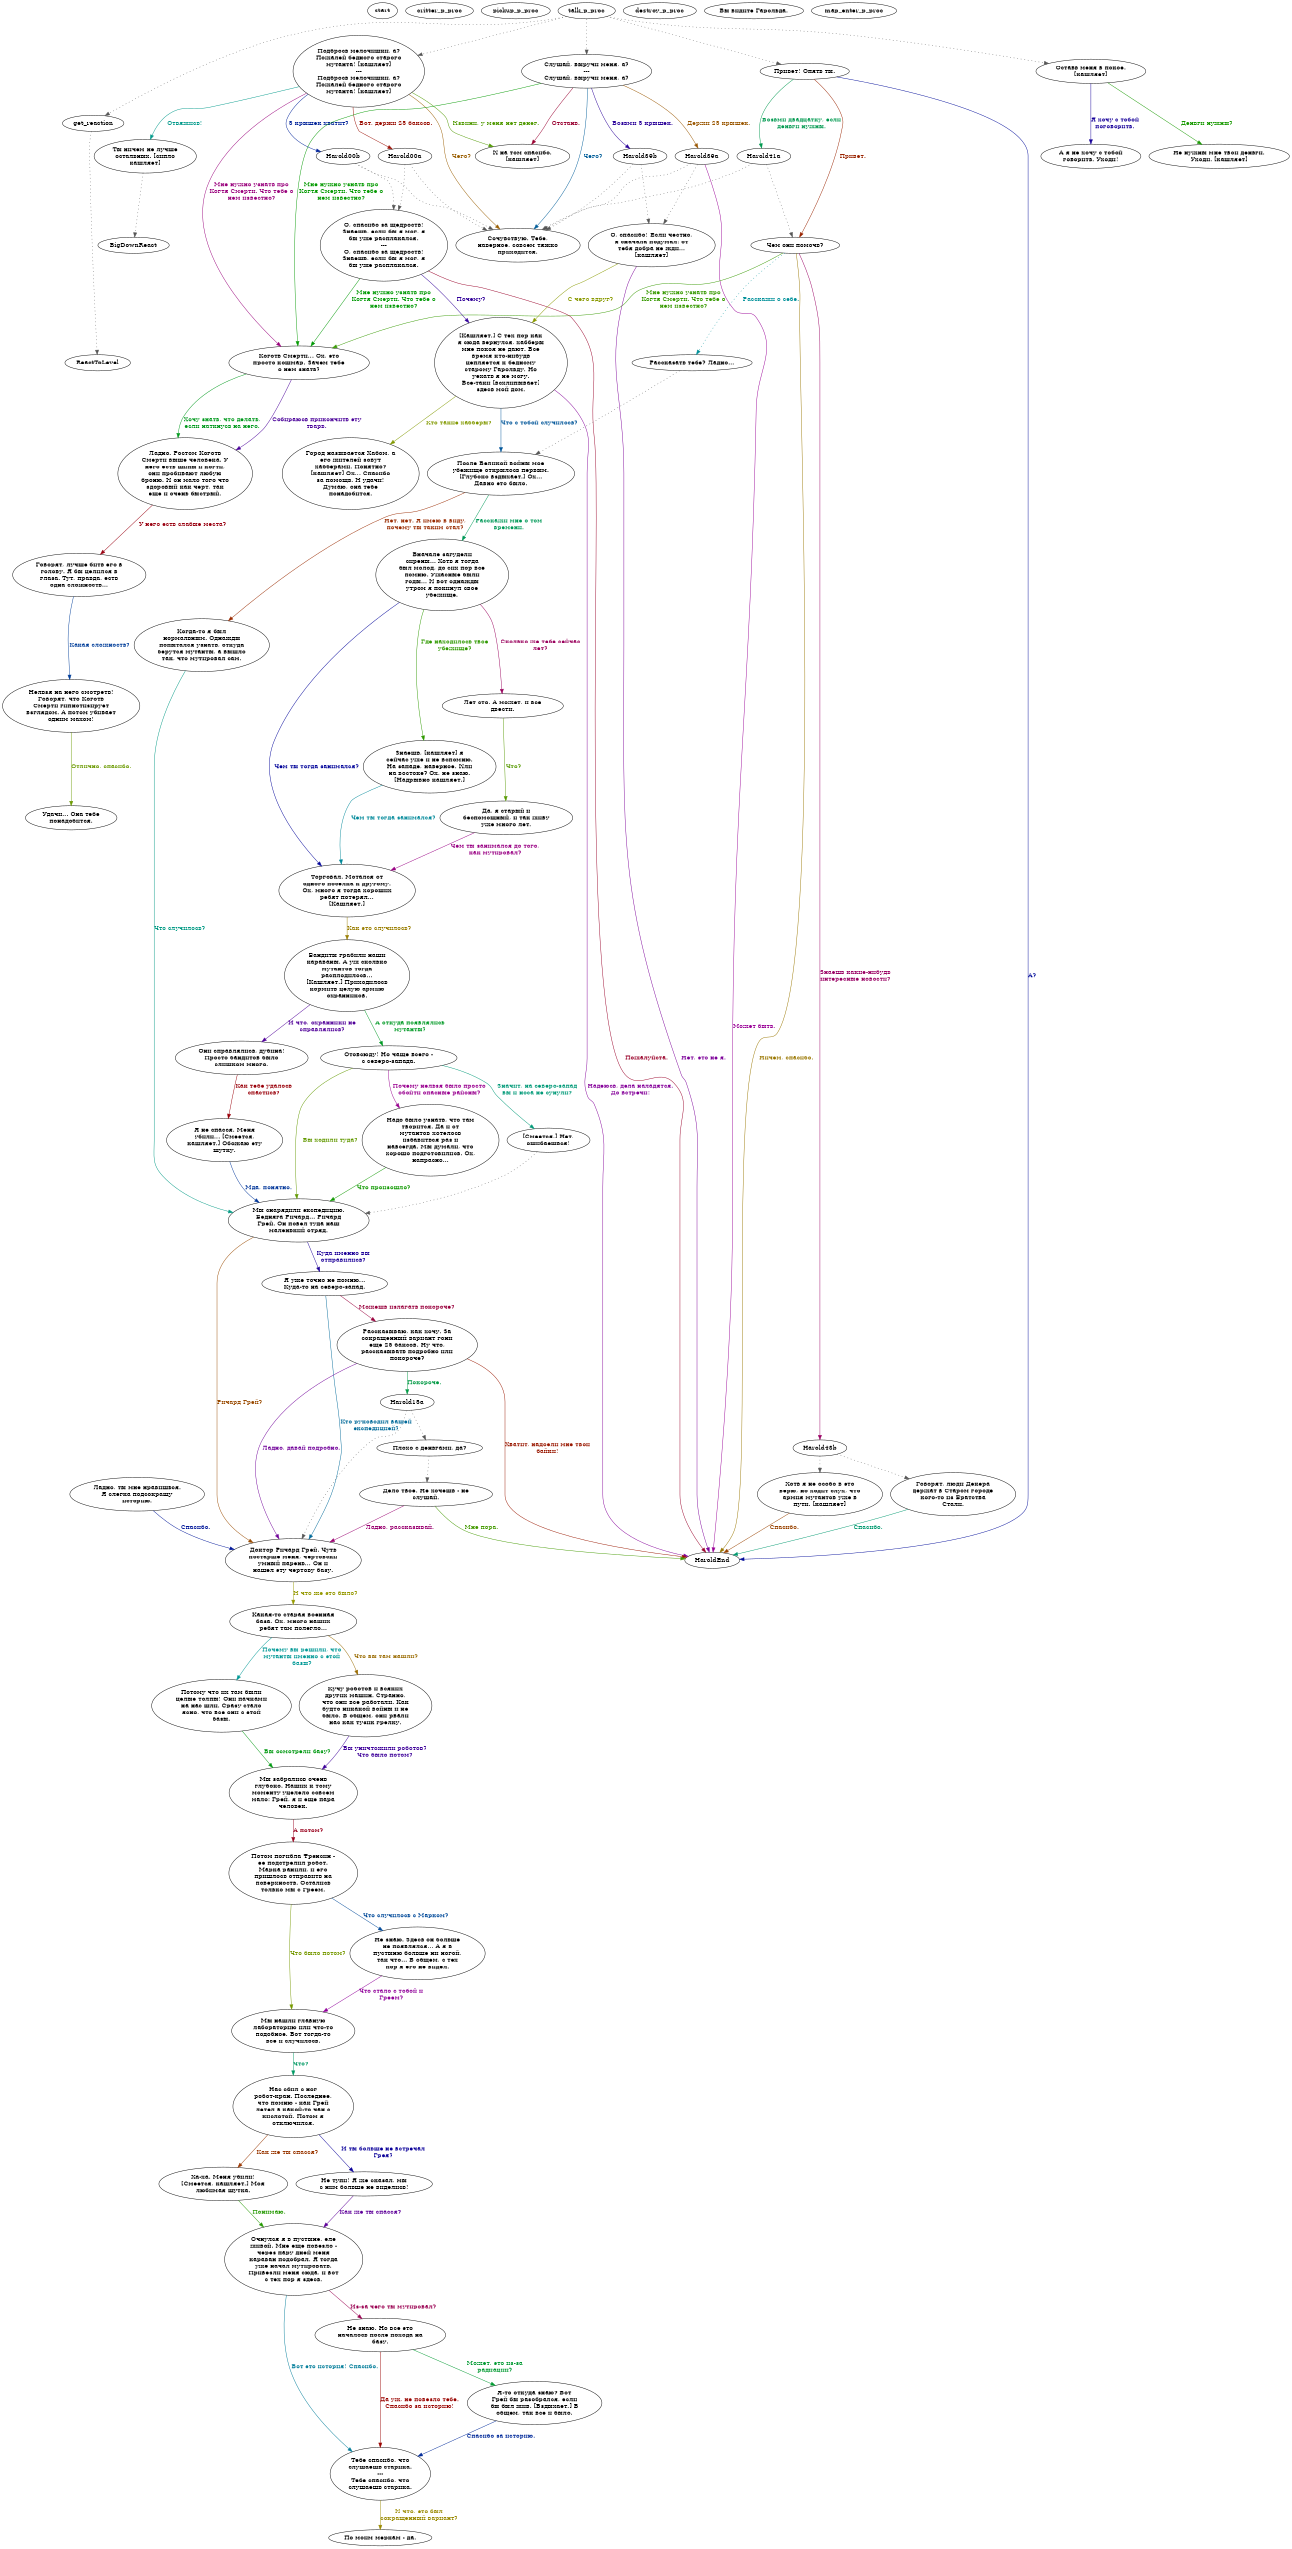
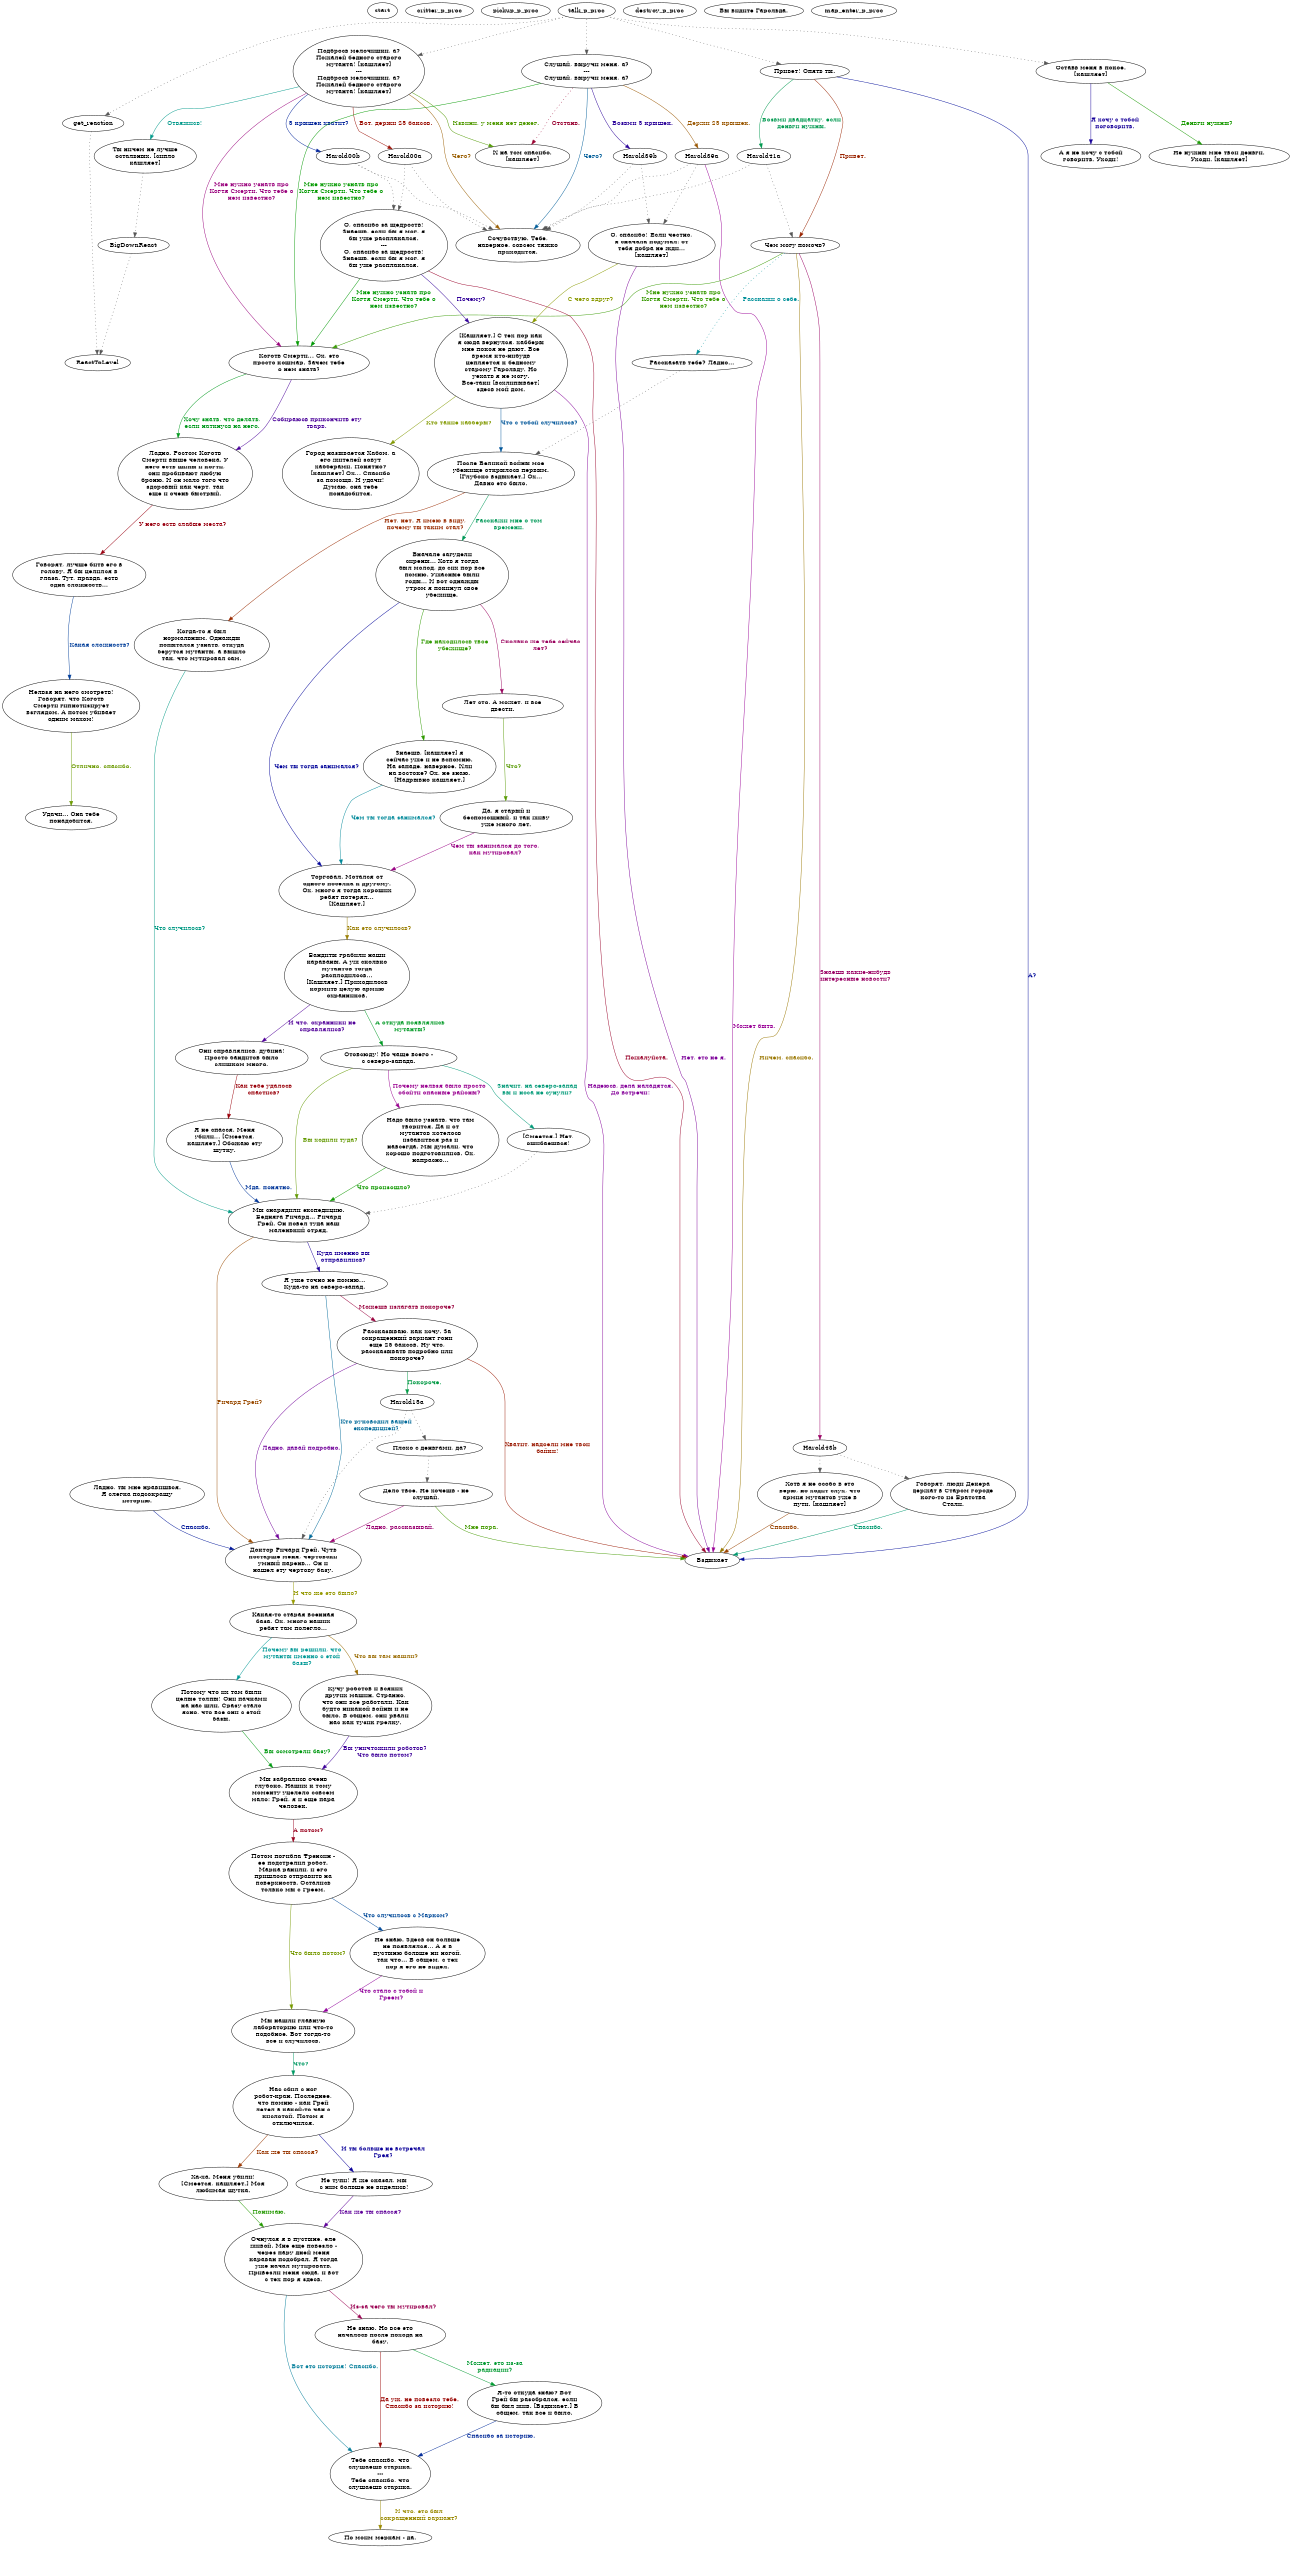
(553, 114) -> (553, 114)
(795, 245) -> (795, 245)
none -> (116, 302)
(712, 1560) -> (712, 1560)
